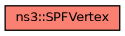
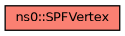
(62, 18) -> (62, 18)
